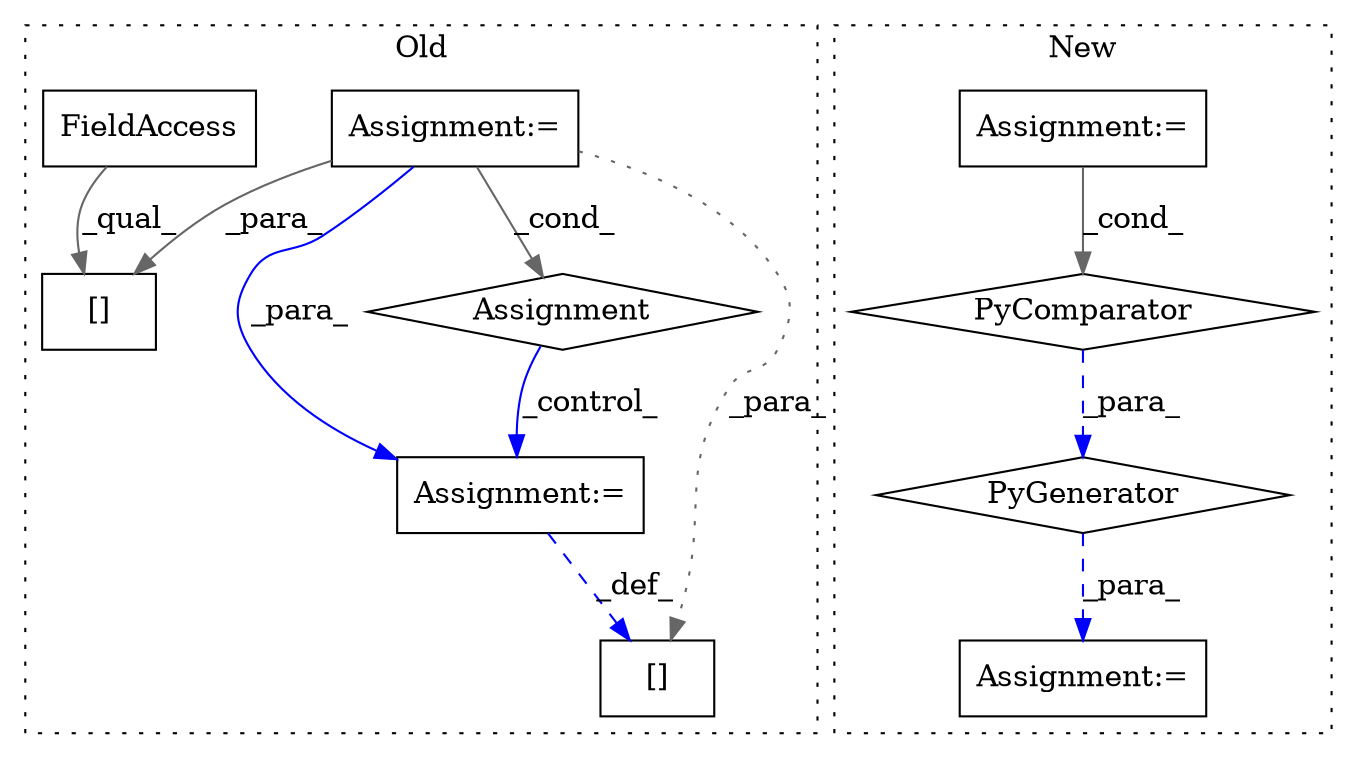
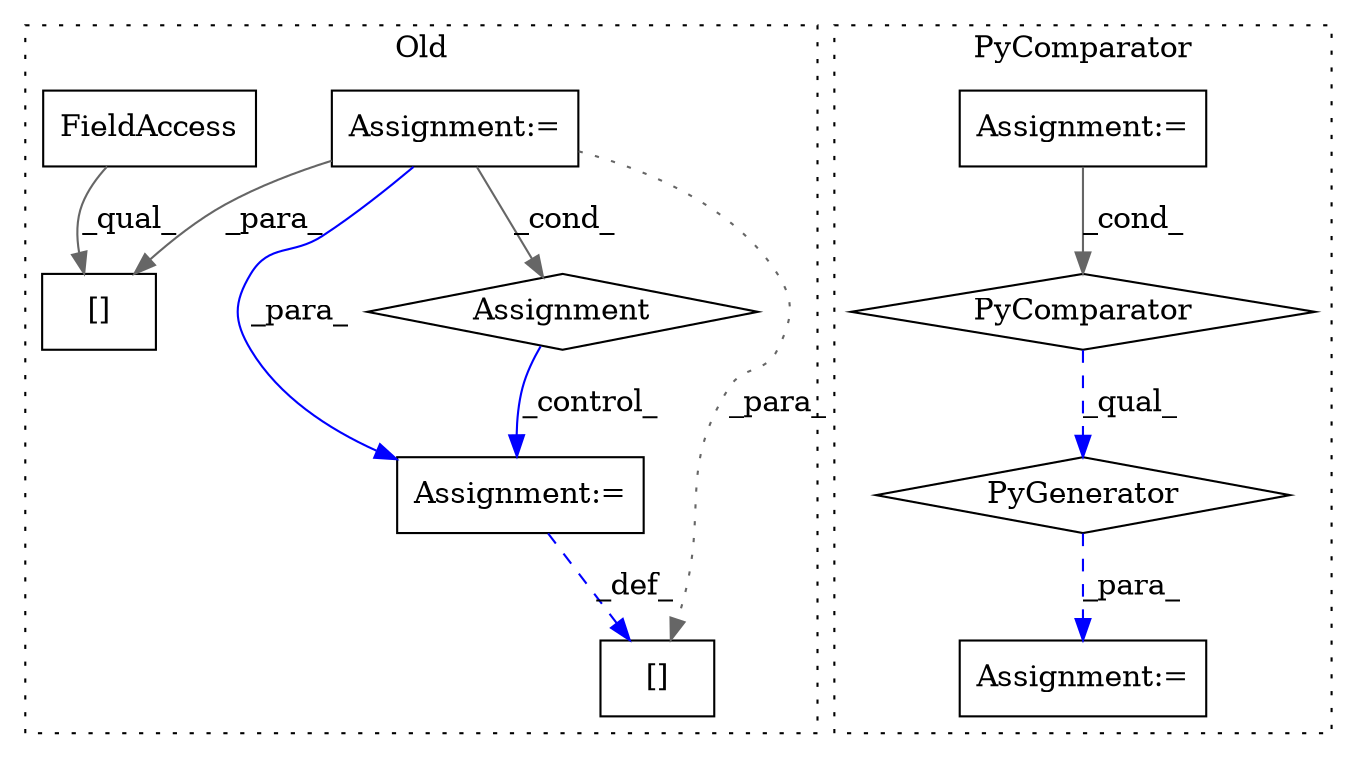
(1083, 50) -> (1083, 50)
(1131, 403) -> (1130, 403)
